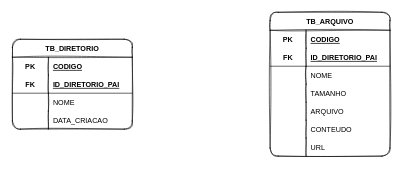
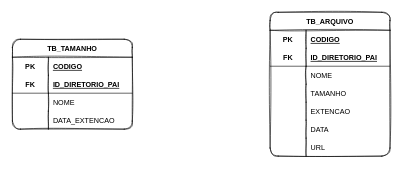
(72, 49) -> (72, 49)
(325, 112) -> (327, 112)
(77, 121) -> (79, 121)
(327, 130) -> (319, 130)
